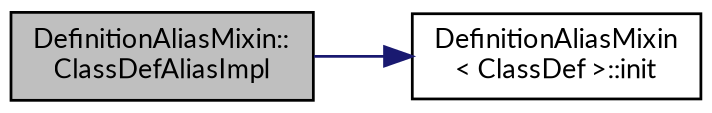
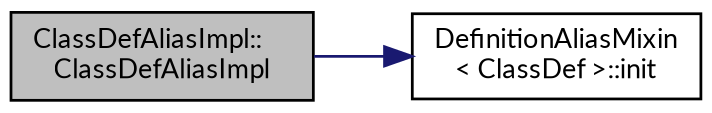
(162, 56) -> (162, 56)
